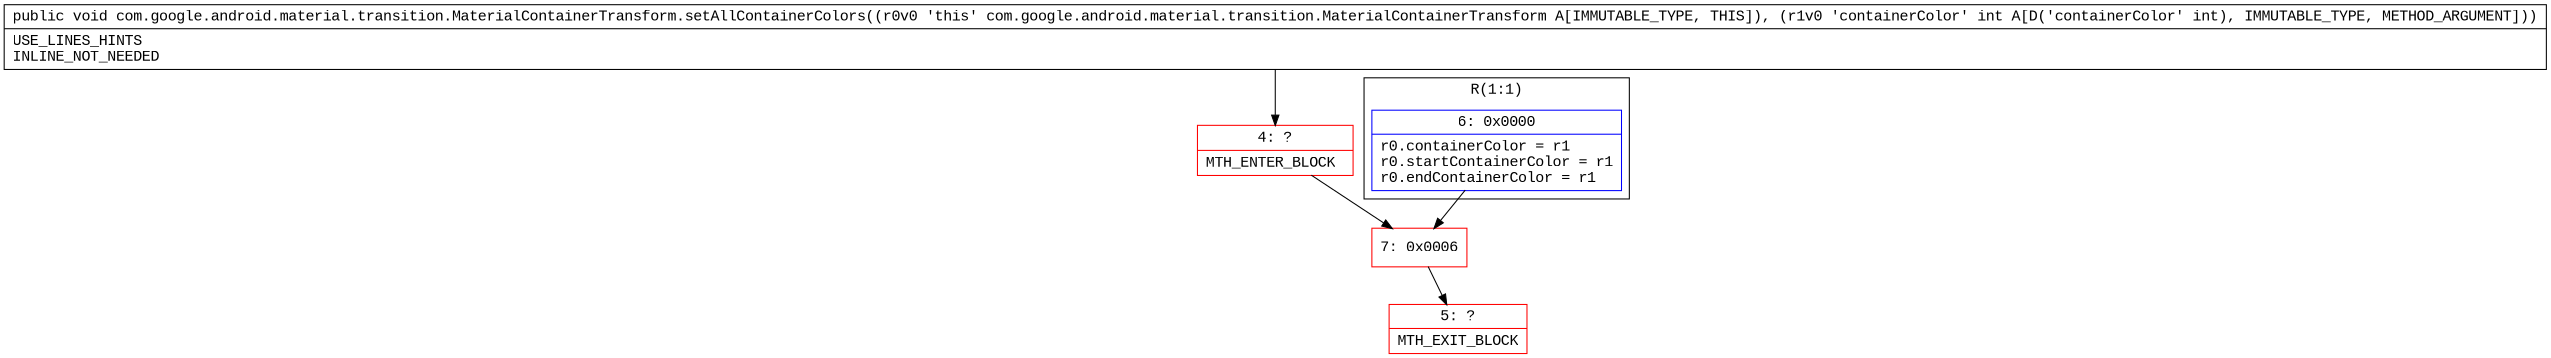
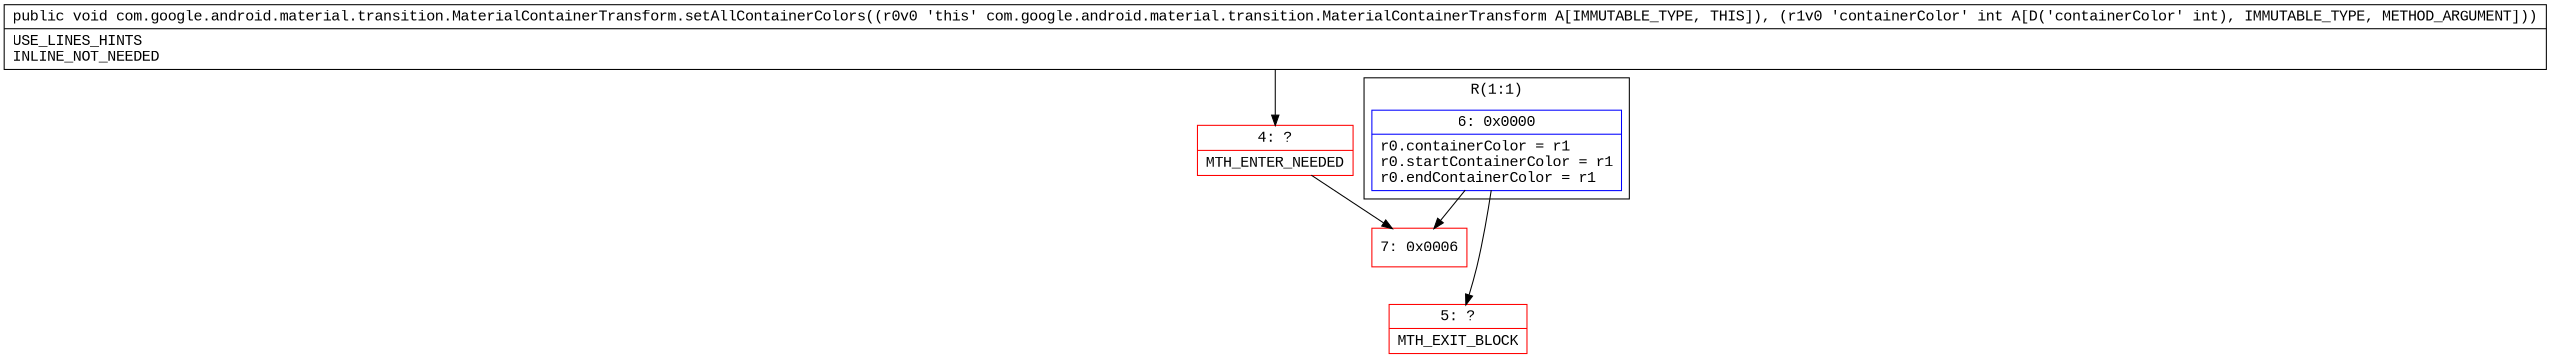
(1271, 162) -> (1275, 162)
(1435, 281) -> (1482, 243)
